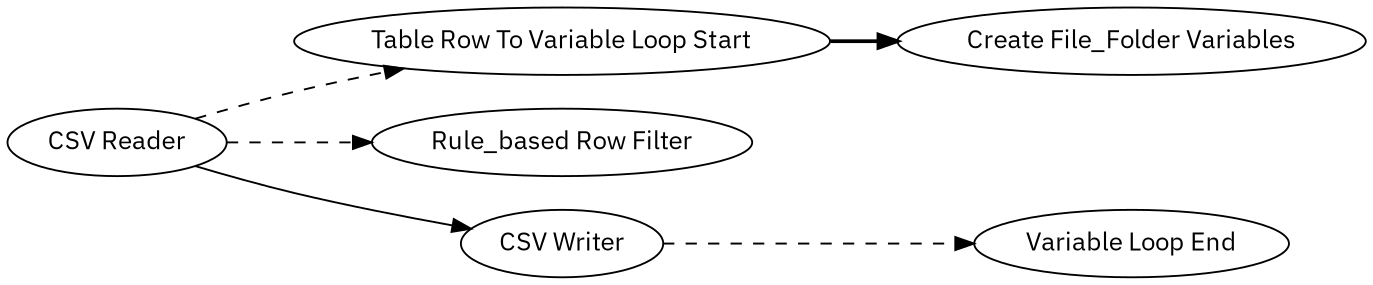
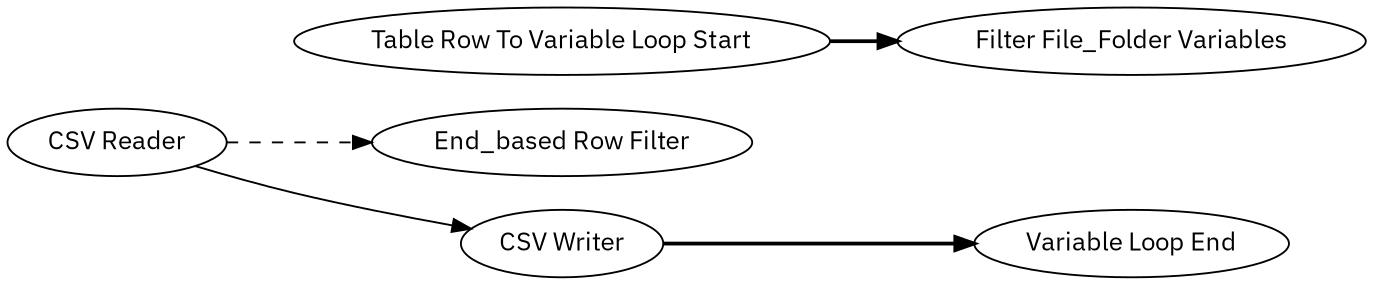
(1132, 41) -> (1132, 41)
(289, 93) -> none
(562, 142) -> (562, 142)
(809, 244) -> (809, 244)
